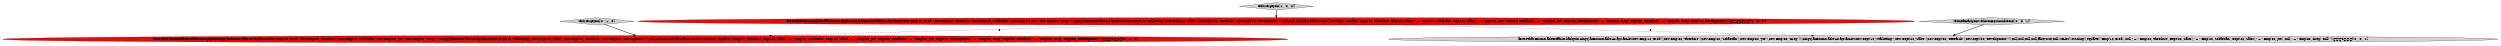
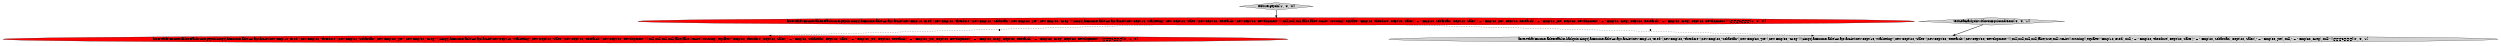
(597, 21) -> none
